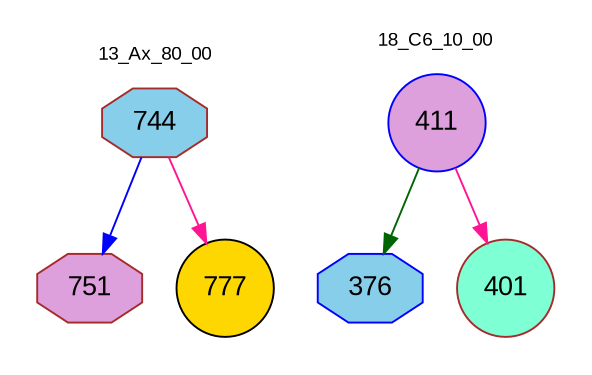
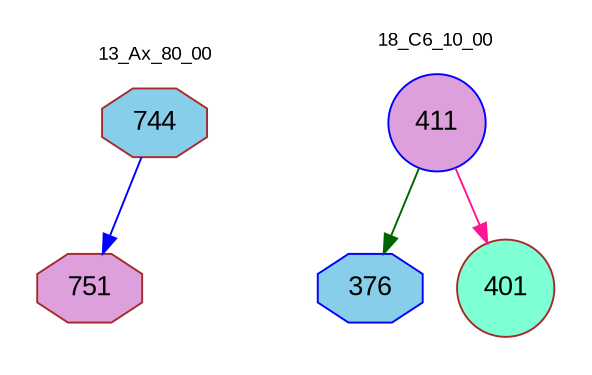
(225, 288) -> none
